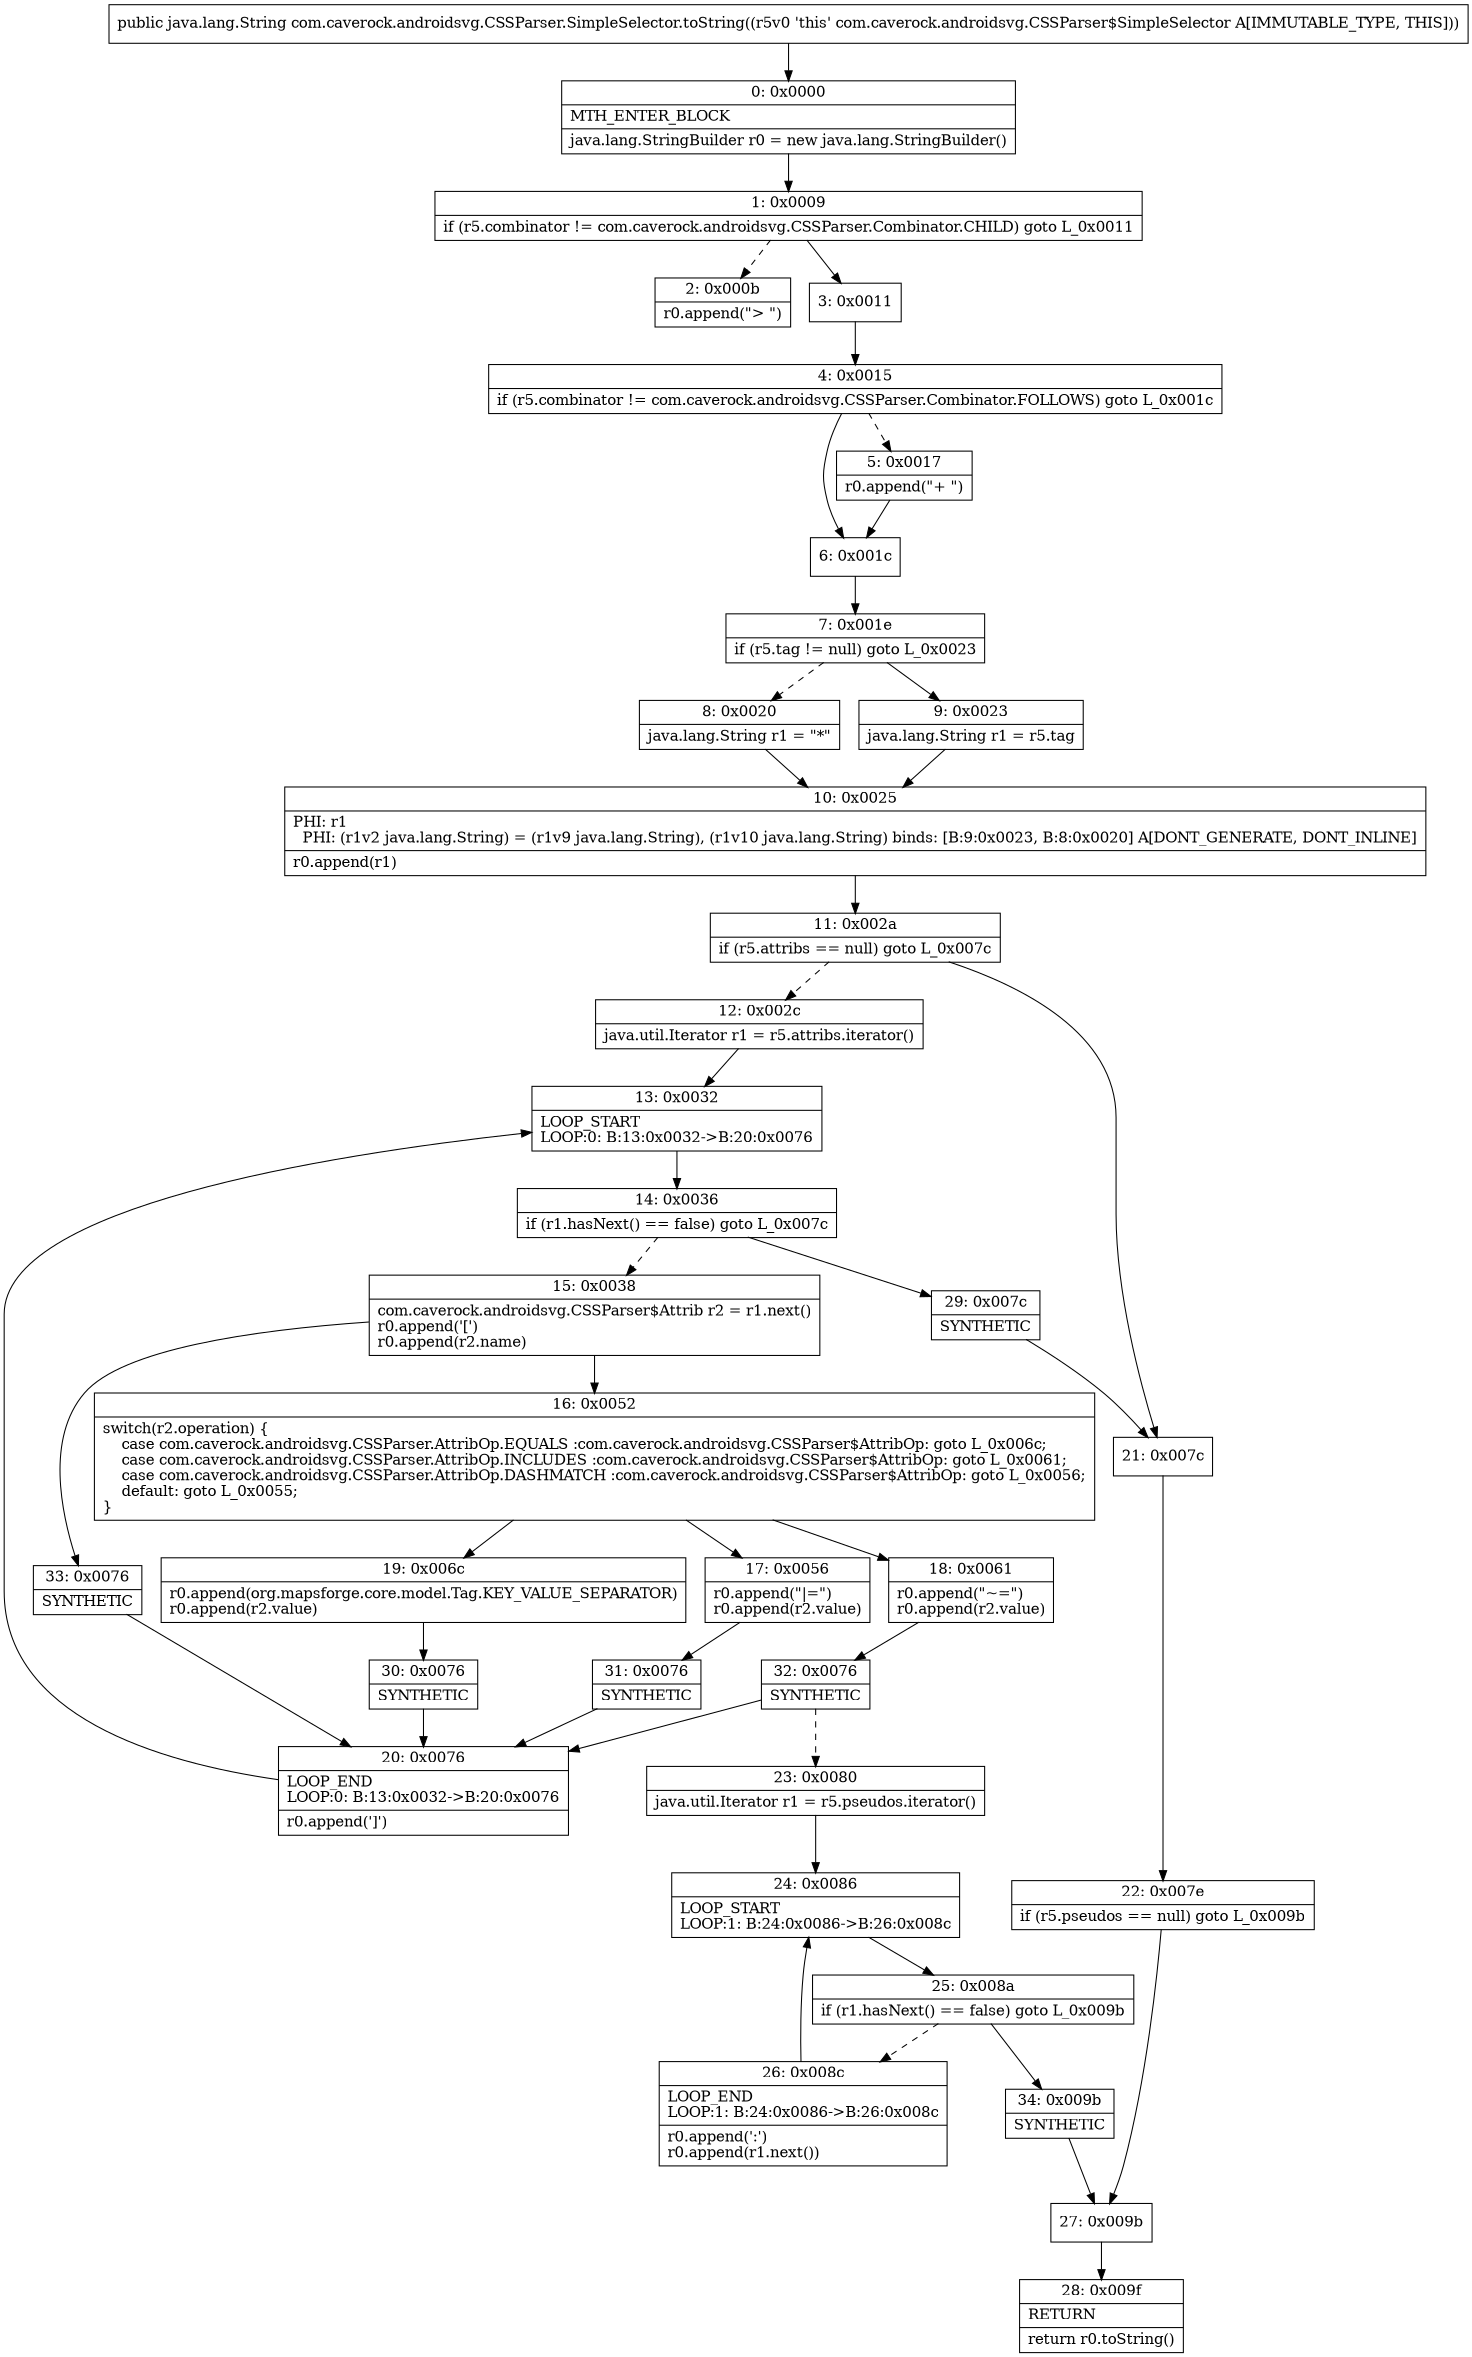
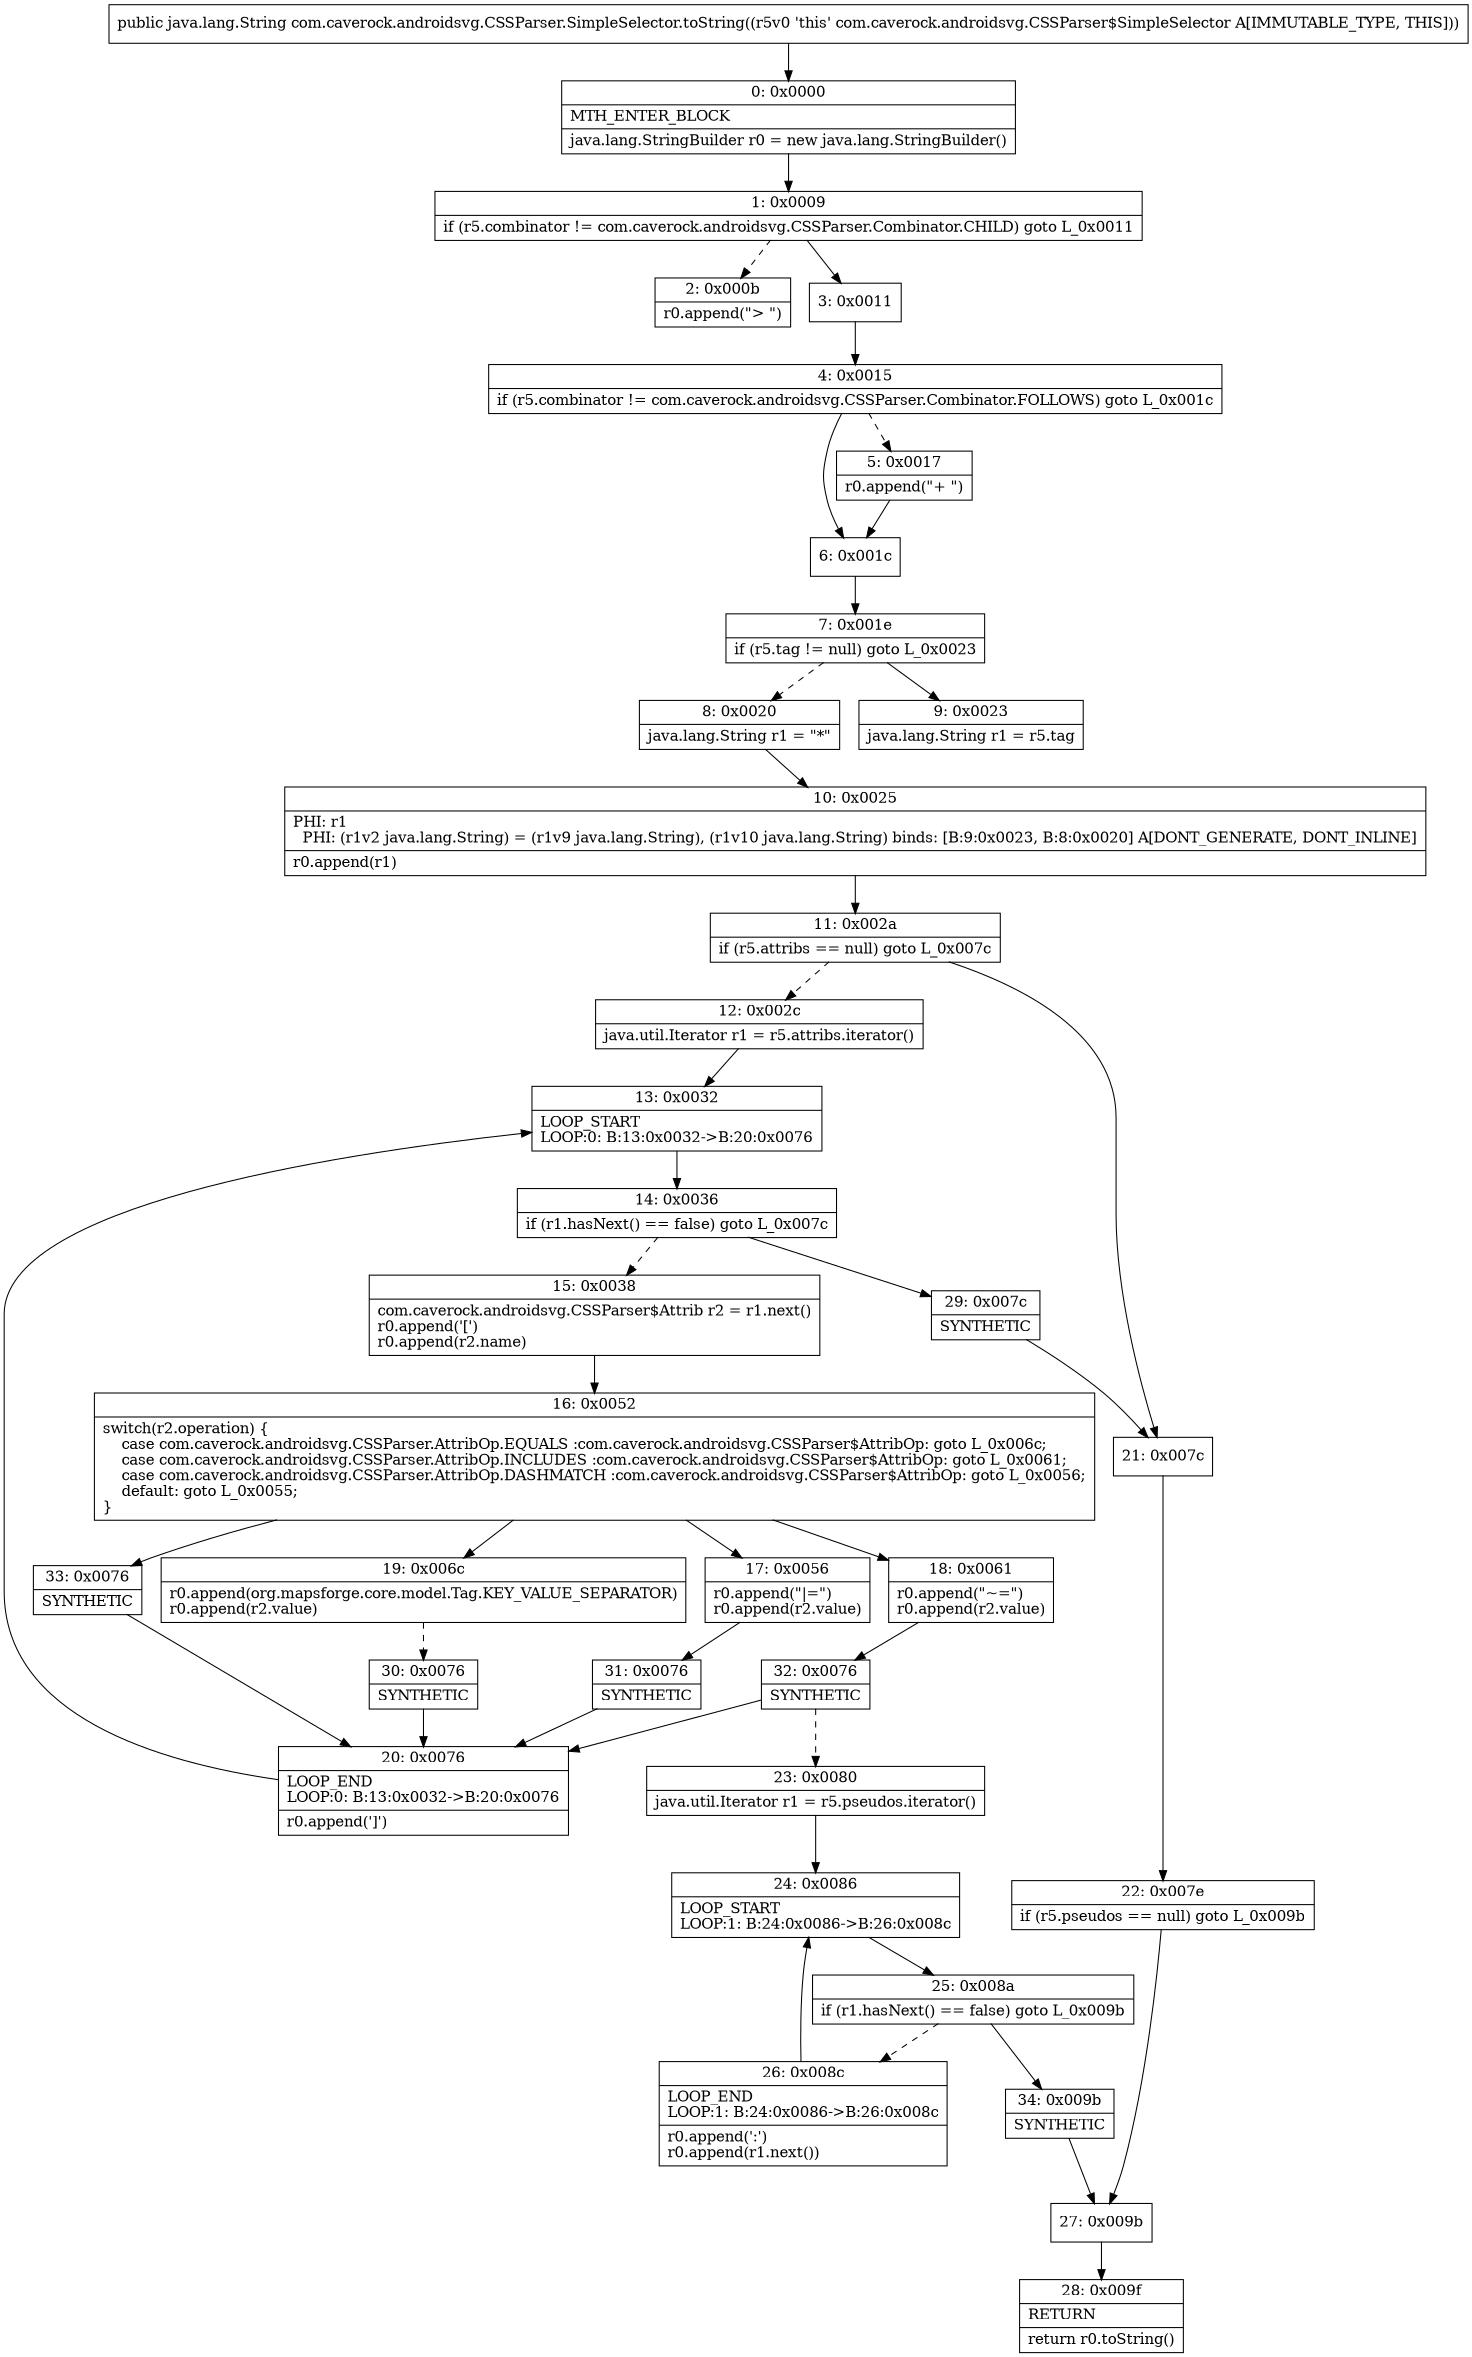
(928, 765) -> none
(139, 1361) -> (208, 1539)
(423, 1636) -> (423, 1636)
